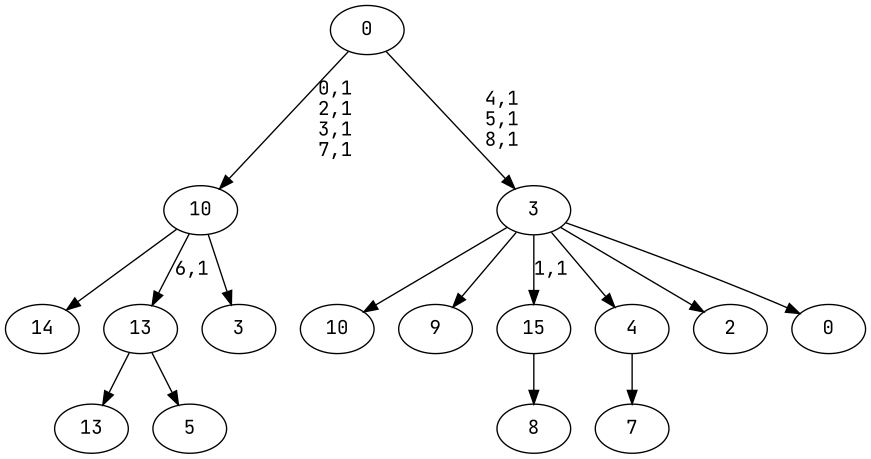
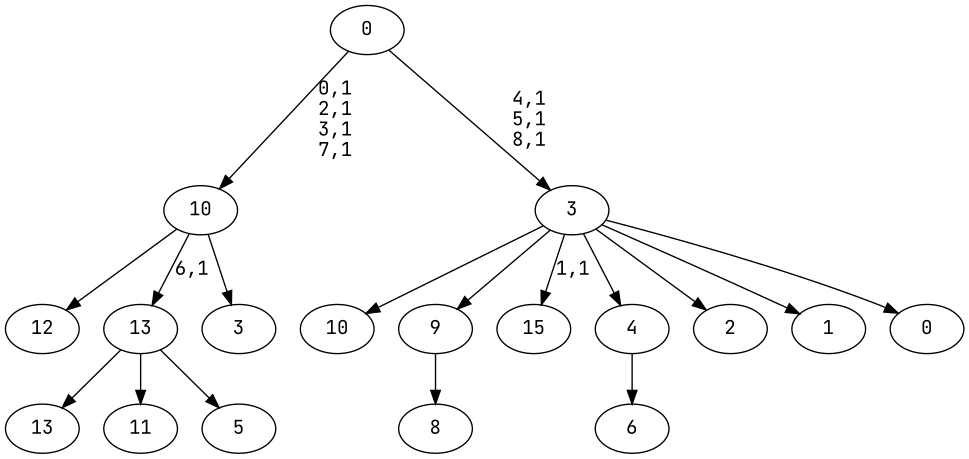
(42, 329) -> (42, 329)
none -> (829, 329)
(534, 372) -> (436, 372)
none -> (141, 429)
(632, 429) -> (632, 429)
